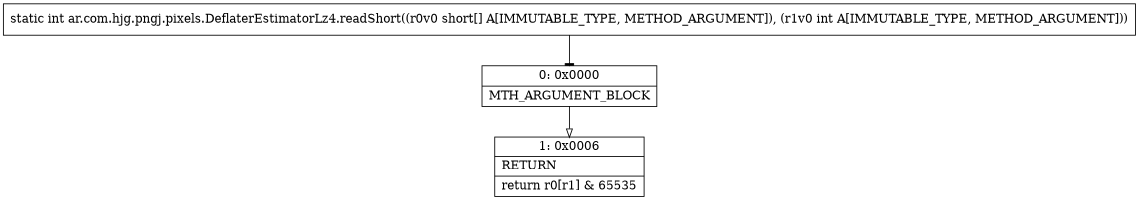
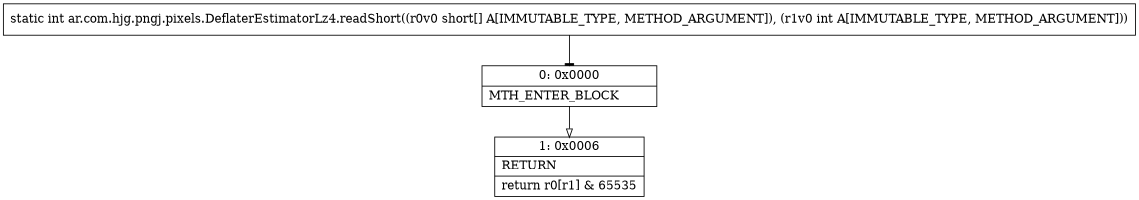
(569, 96) -> (554, 96)
